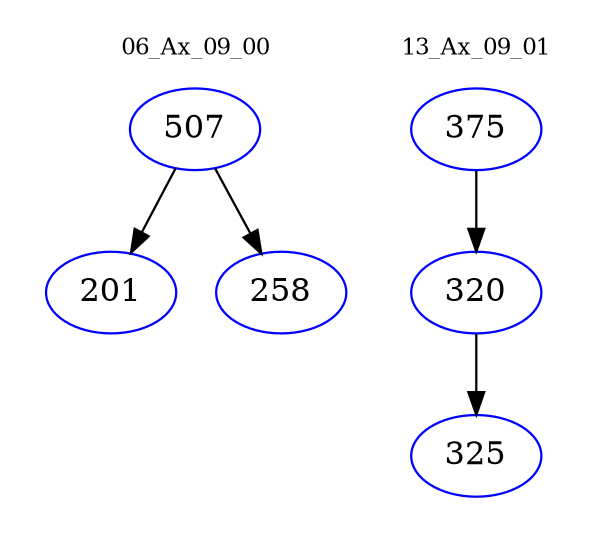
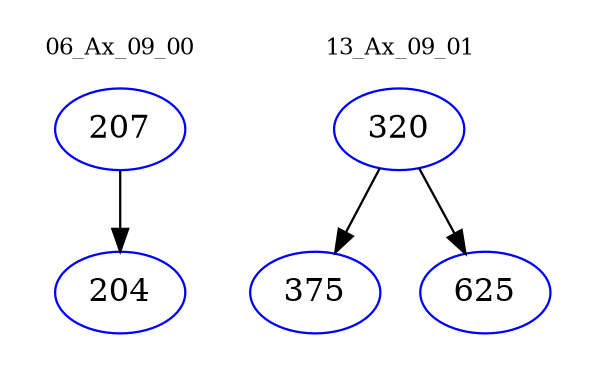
(195, 129) -> (120, 129)
(476, 200) -> (363, 200)
(111, 293) -> (120, 293)
(281, 293) -> none
(476, 456) -> (485, 293)
